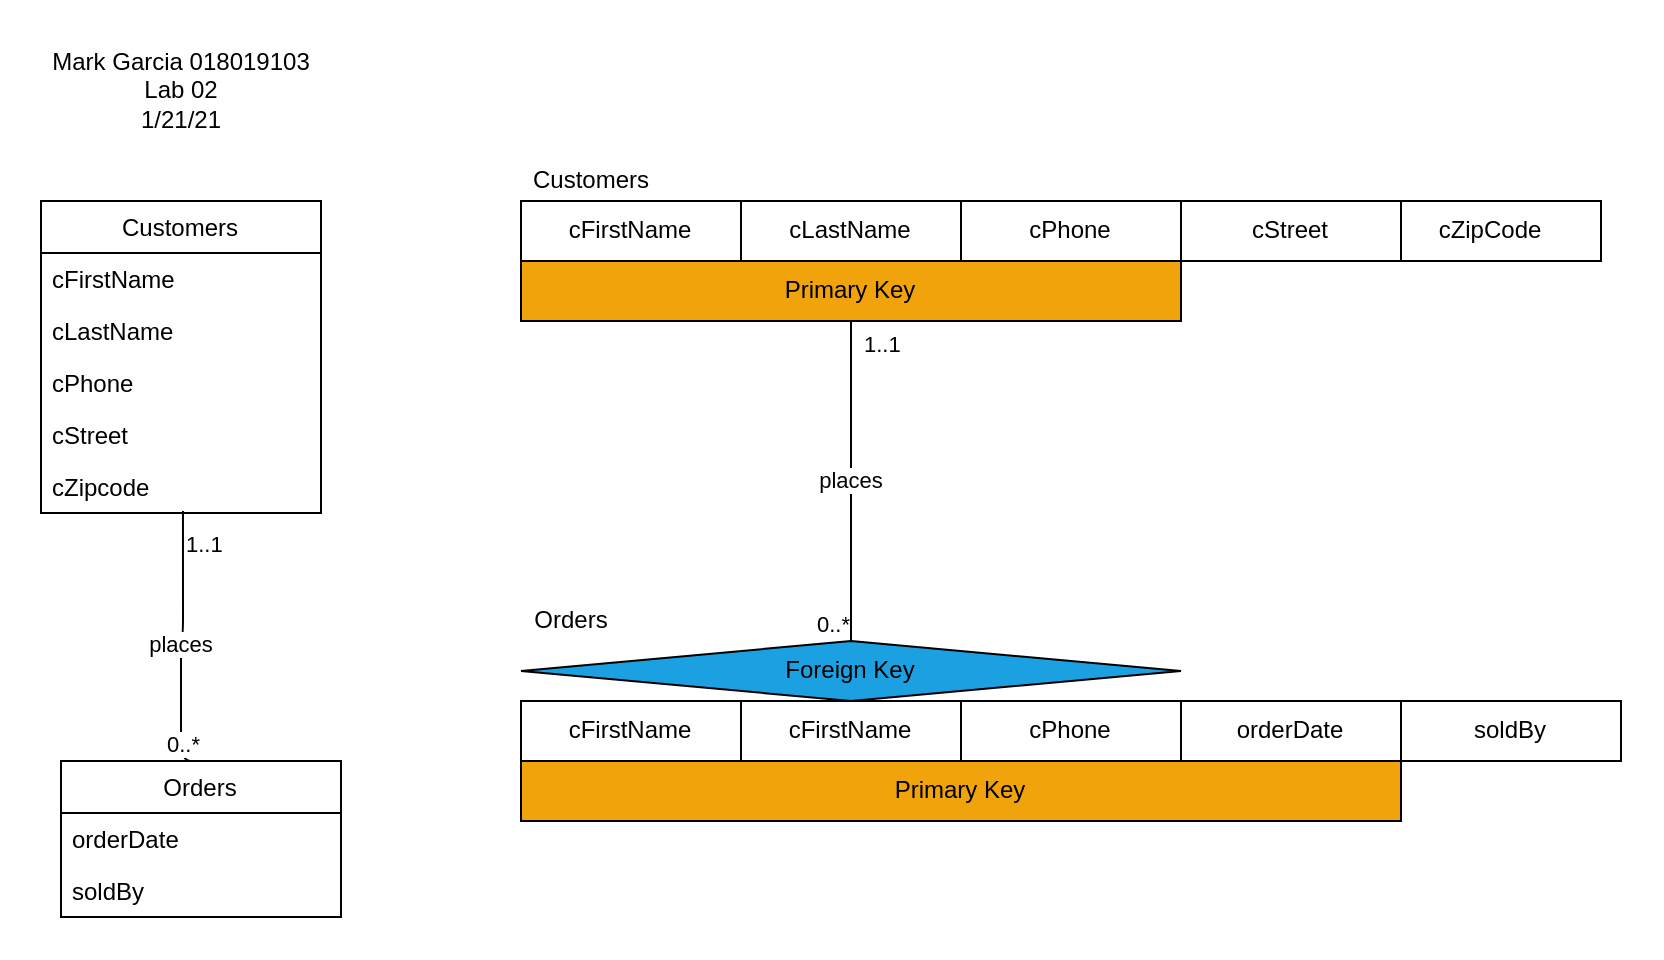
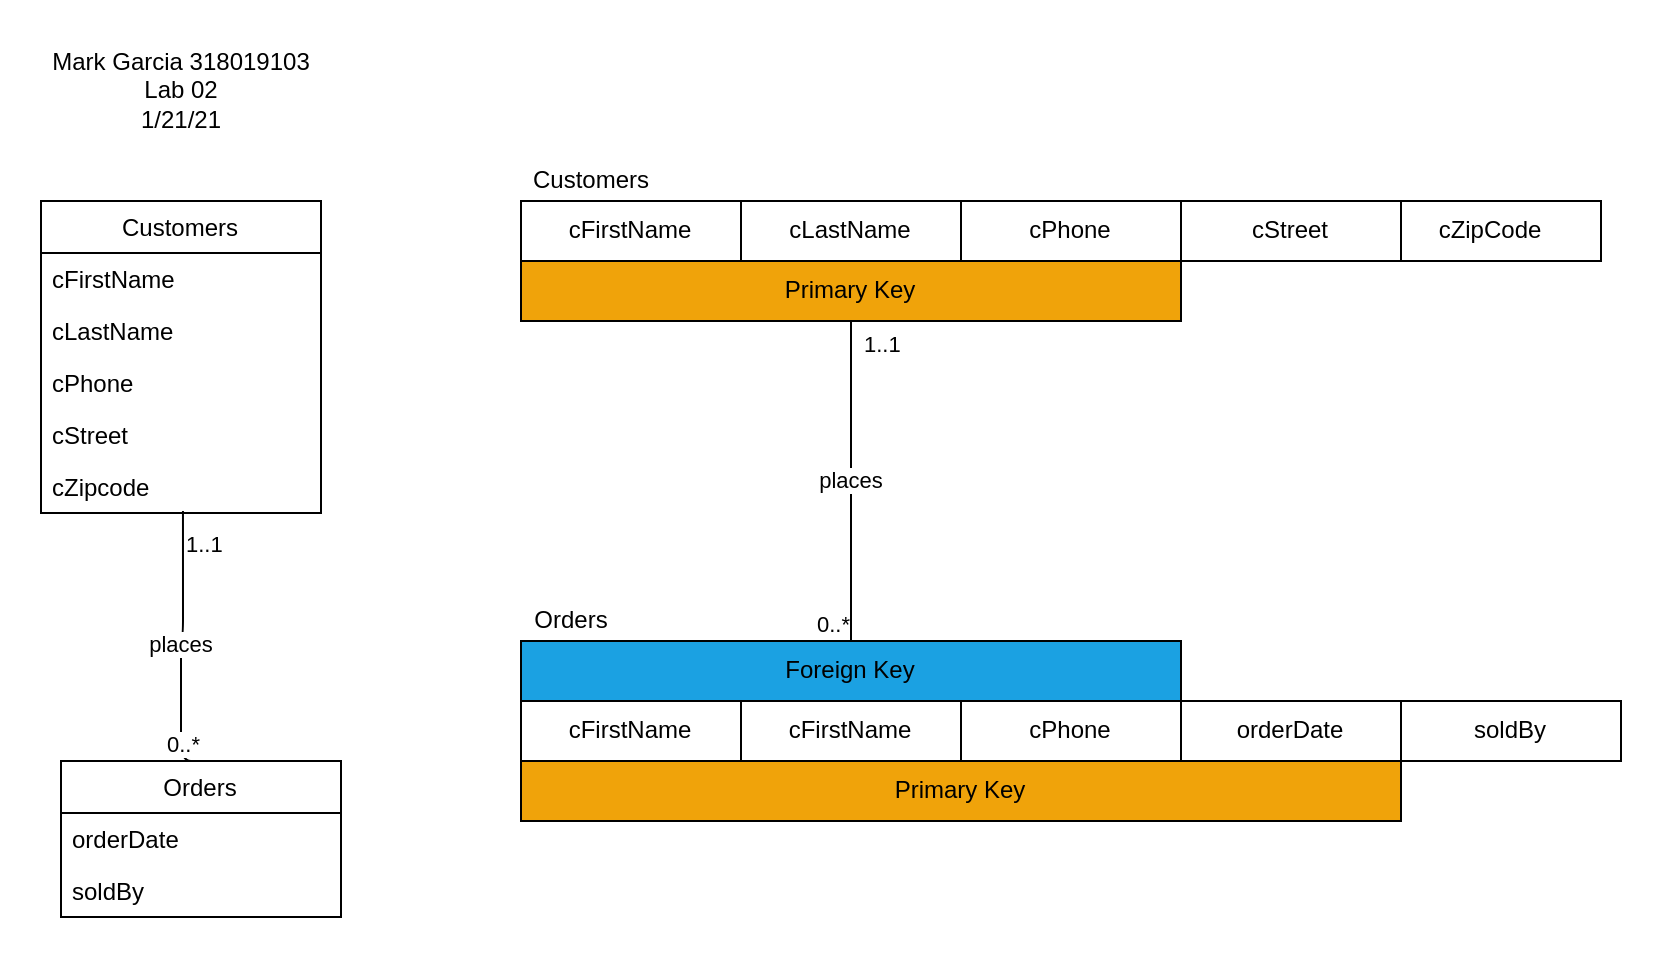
(182, 91) -> (182, 91)
(851, 671) -> (851, 671)
